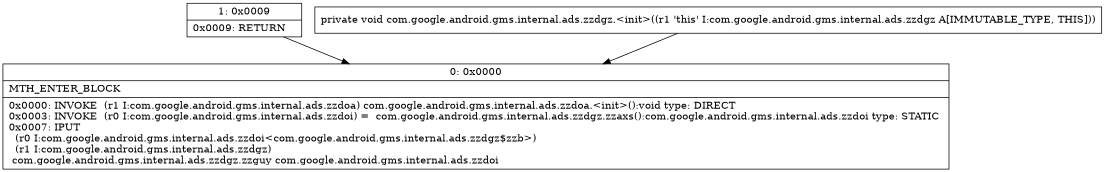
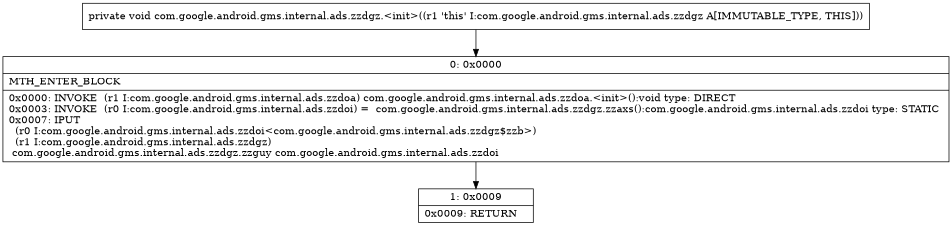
(313, 49) -> (476, 172)
